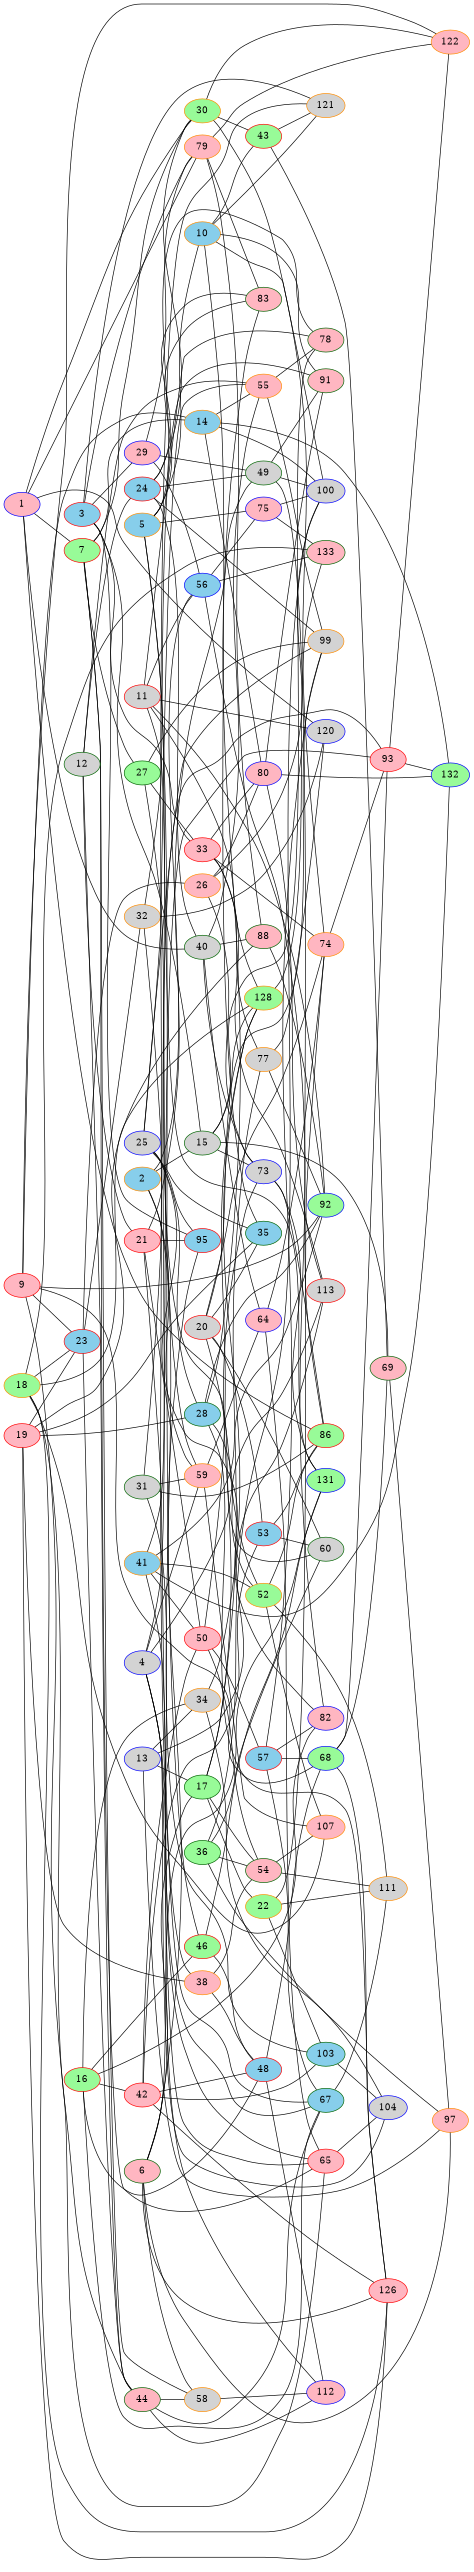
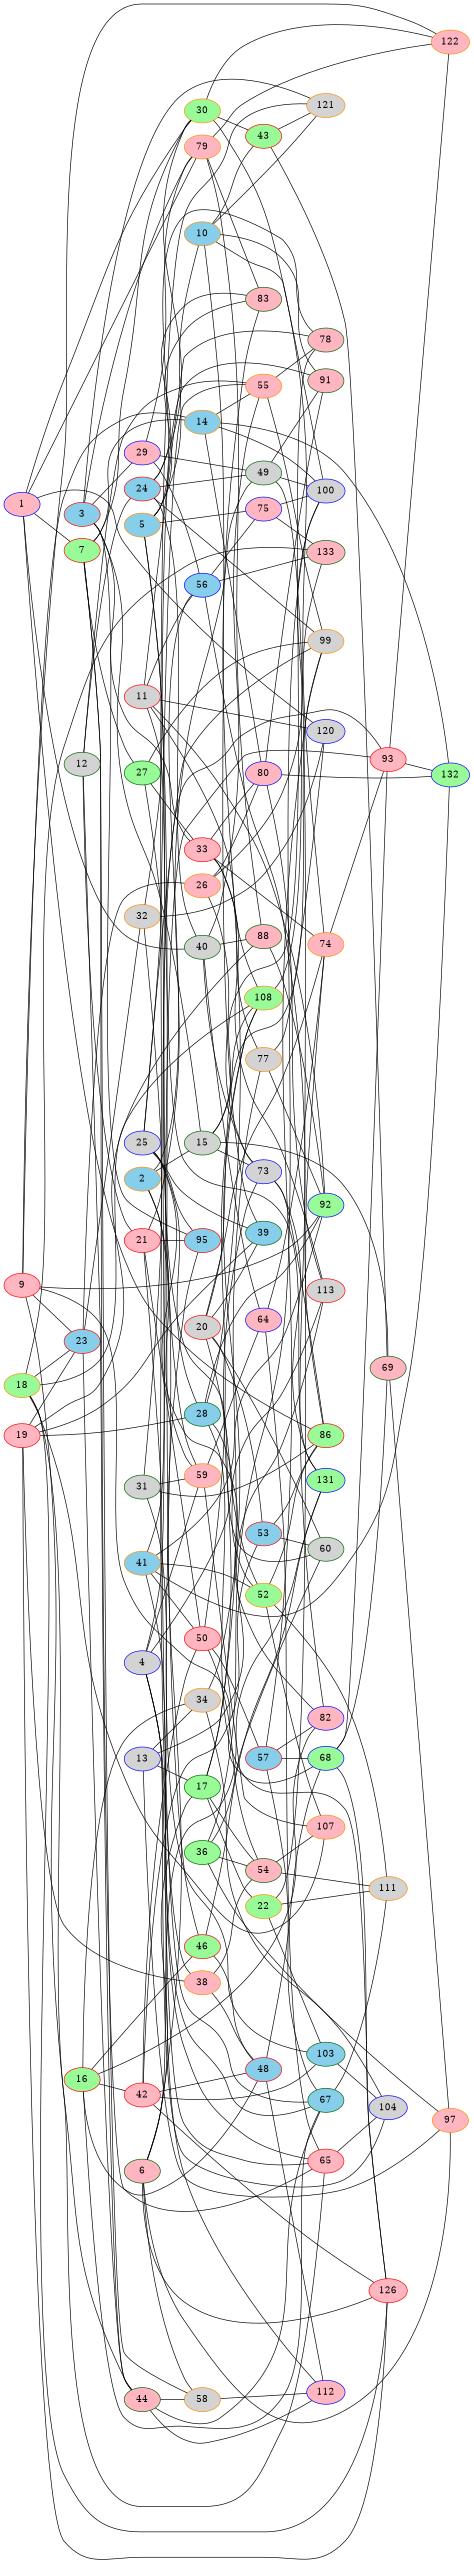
(264, 998) -> (264, 998)
(264, 1233) -> (264, 1233)
